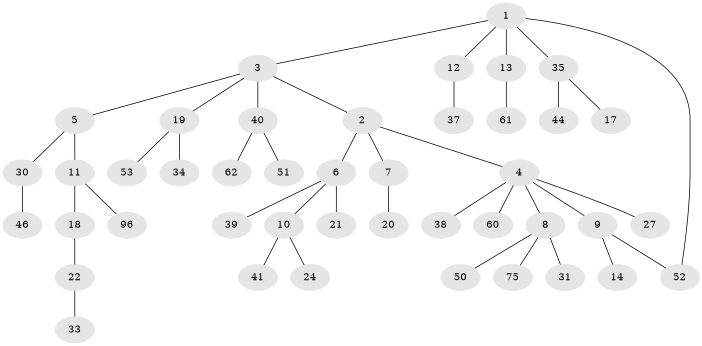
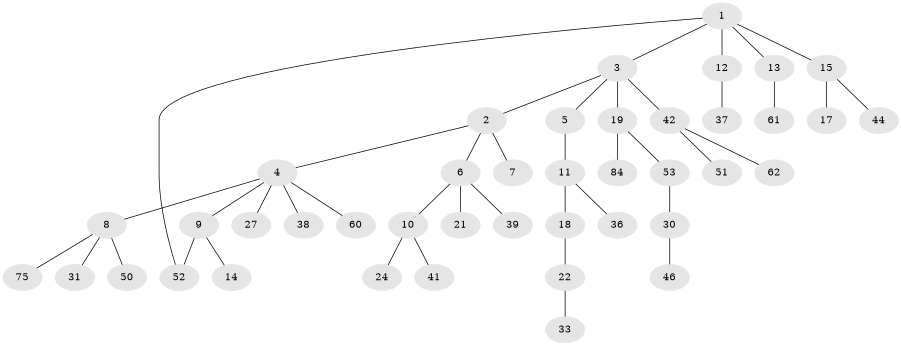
(559, 68) -> (827, 68)
(258, 121) -> (670, 121)
(49, 147) -> (670, 199)
(179, 173) -> (617, 173)
(127, 225) -> (617, 225)
(389, 225) -> none
